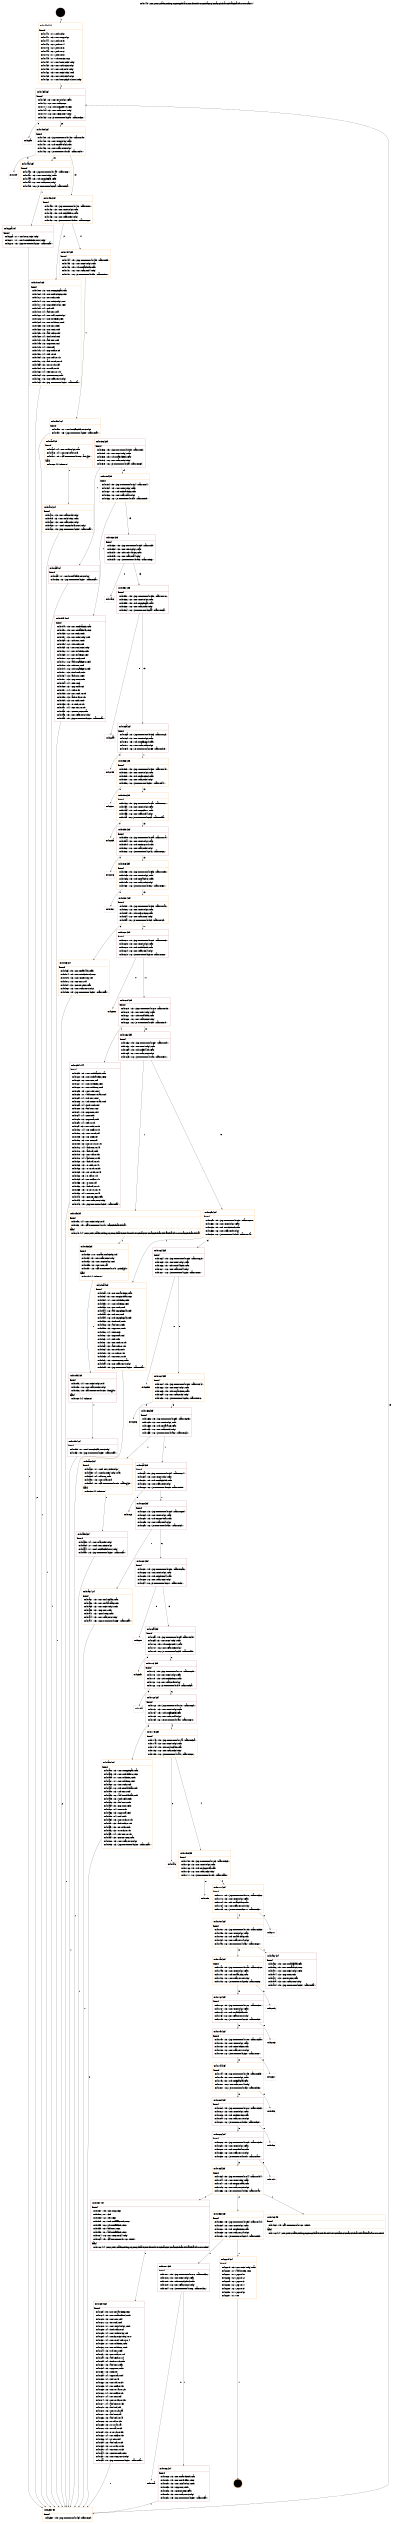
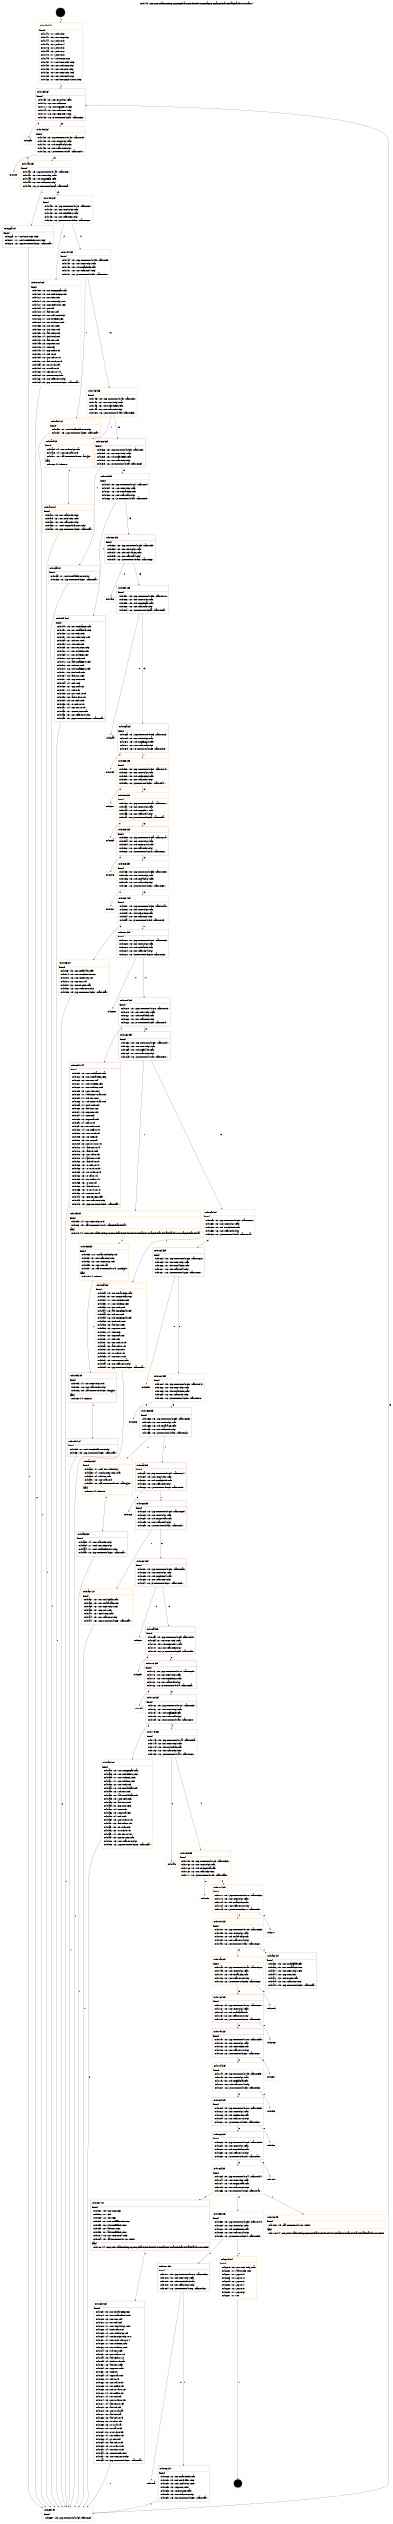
(74, 174) -> (56, 192)
none -> (112, 402)
